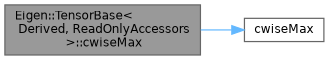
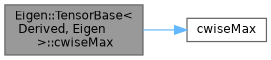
(103, 30) -> (74, 30)
